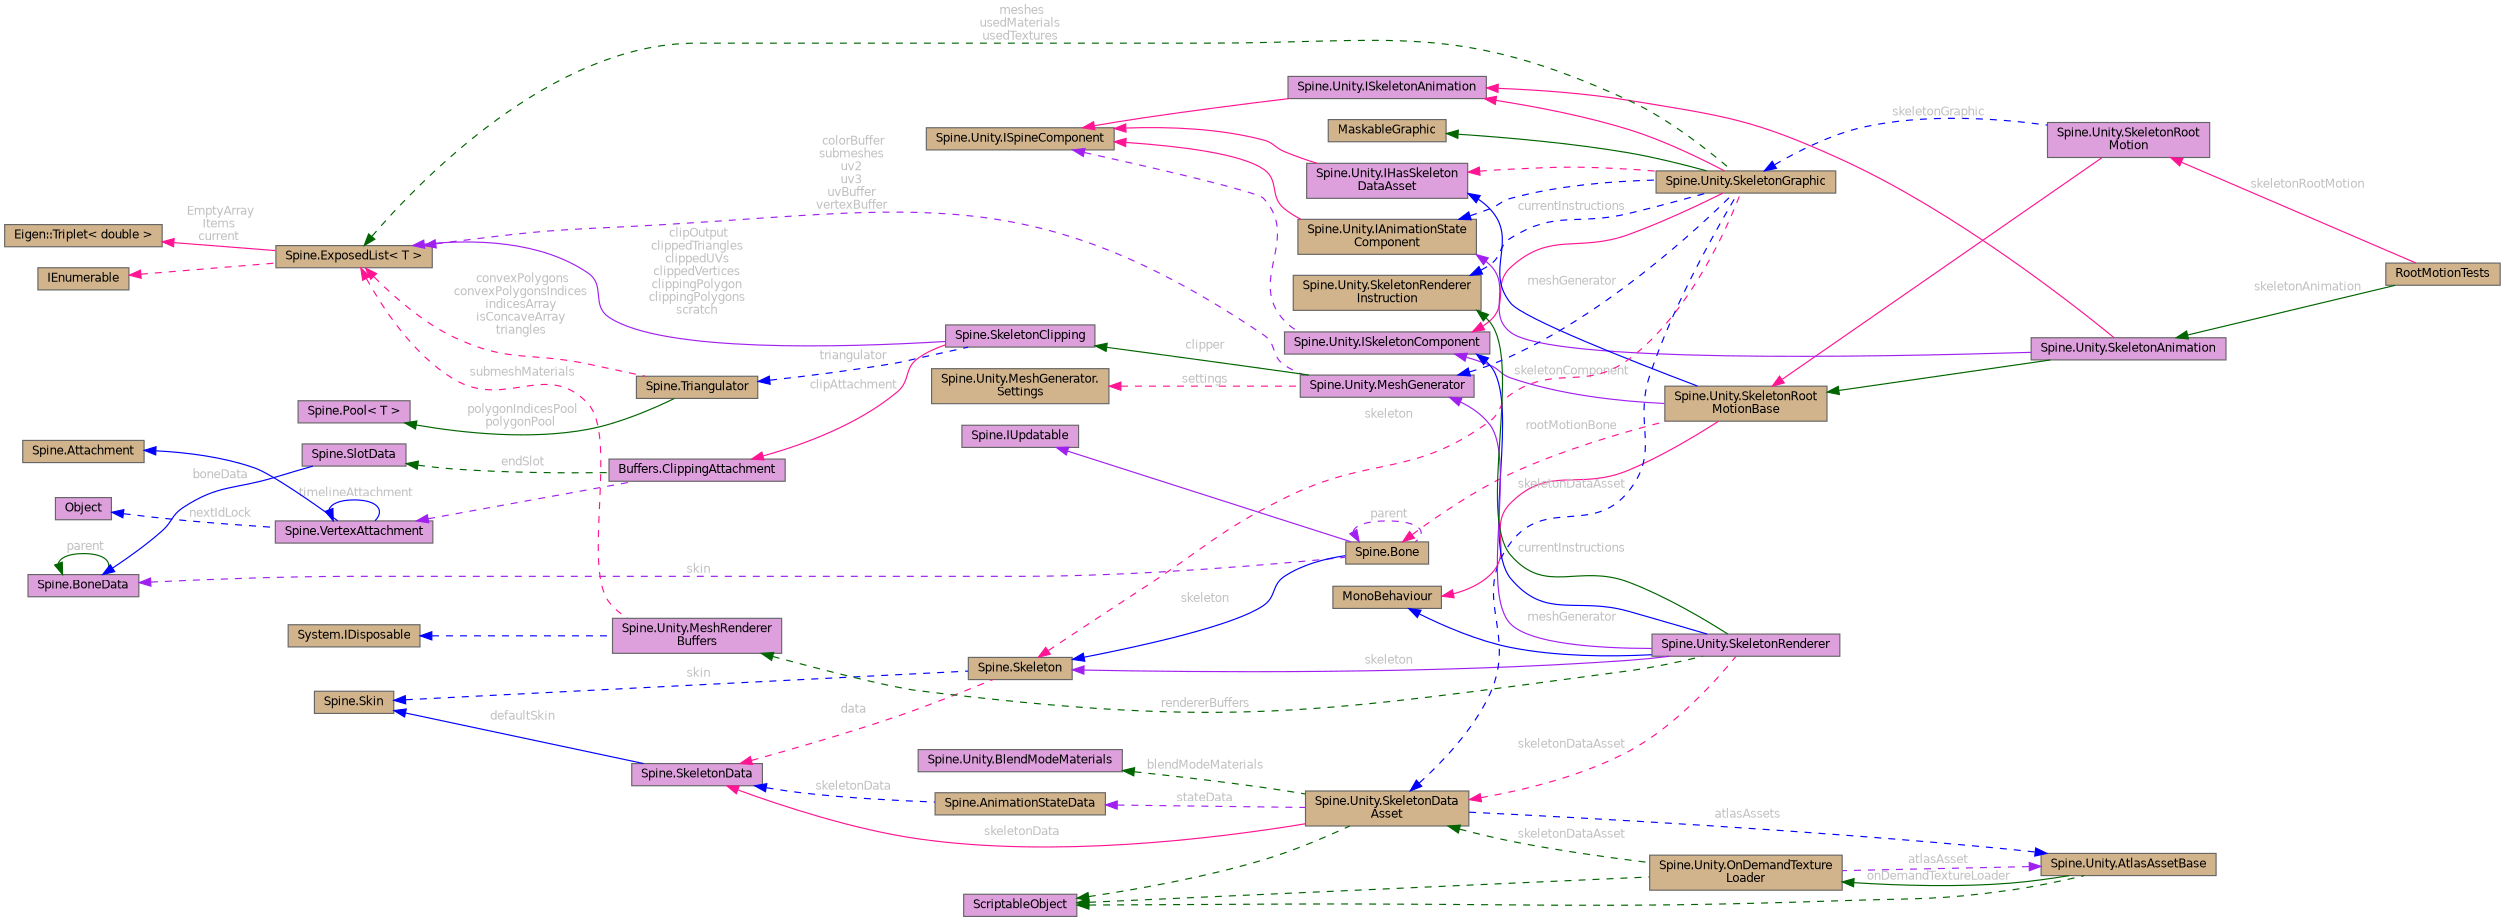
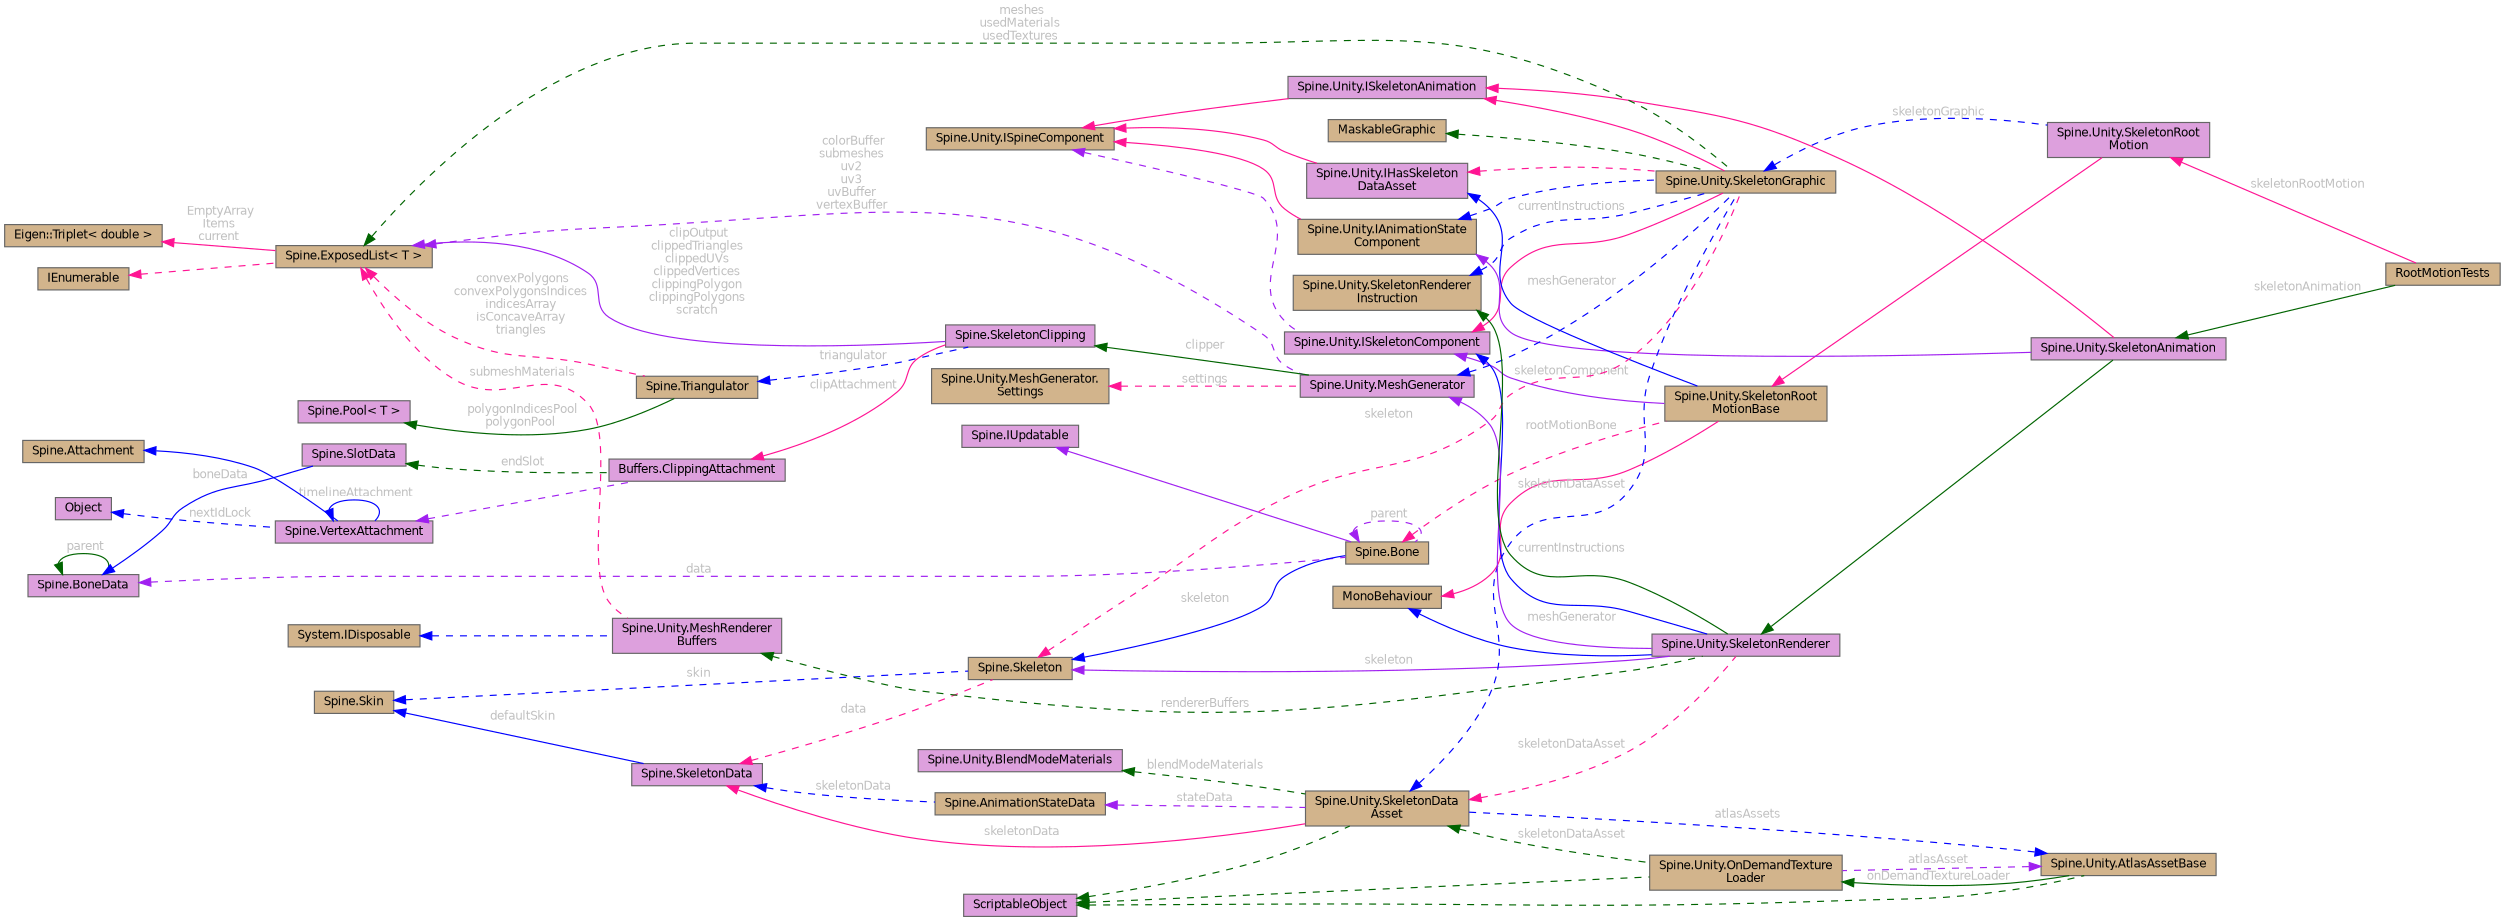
(1583, 146) -> (1583, 146)
(1945, 375) -> (1942, 493)
(697, 570) -> (697, 570)
